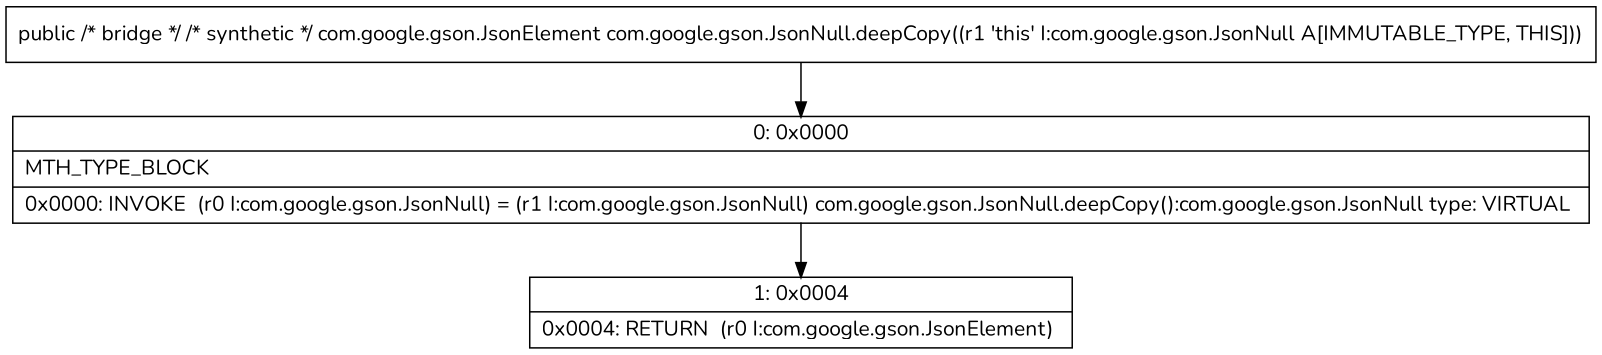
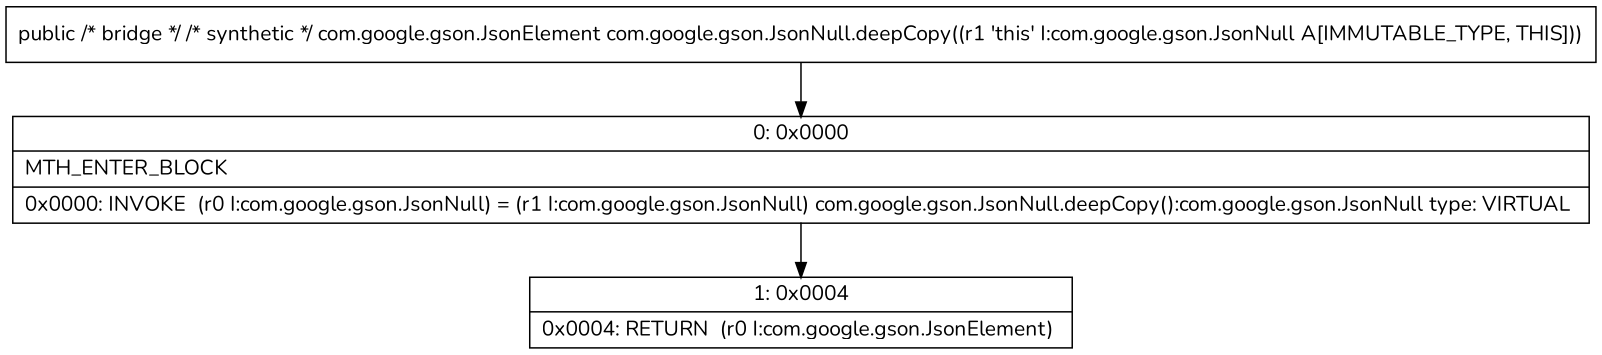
(118, 168) -> (127, 168)
